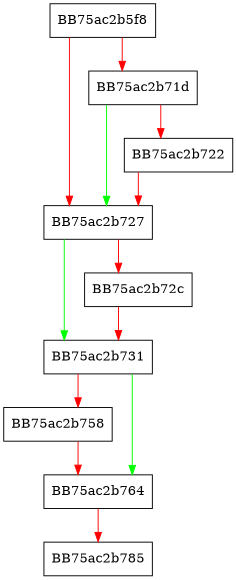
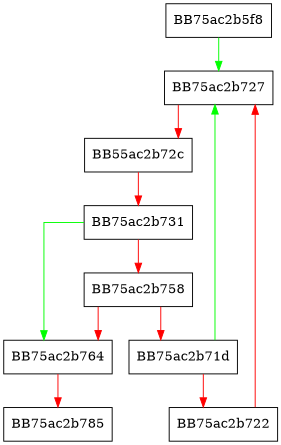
(122, 49) -> (161, 319)
(69, 117) -> (219, 49)
(64, 285) -> none
(138, 290) -> (138, 155)
